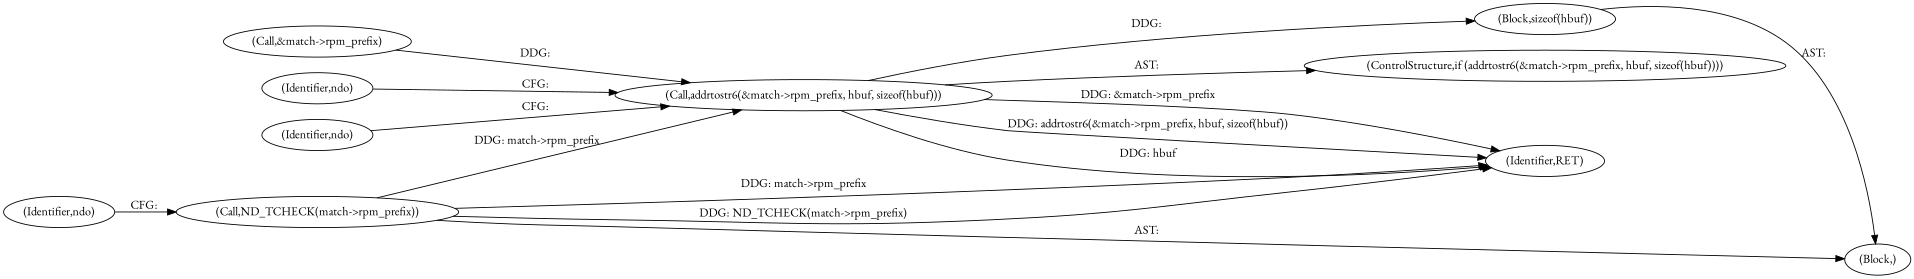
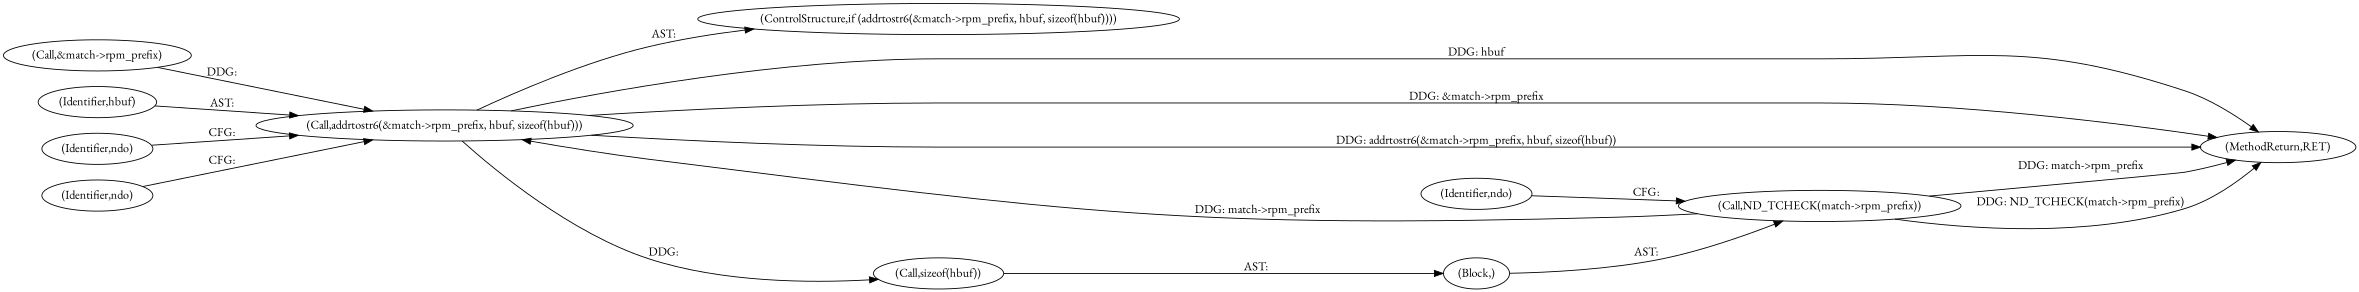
(1545, 19) -> (939, 273)
none -> (97, 102)
(1545, 161) -> (2278, 147)
(1136, 241) -> (1645, 262)
